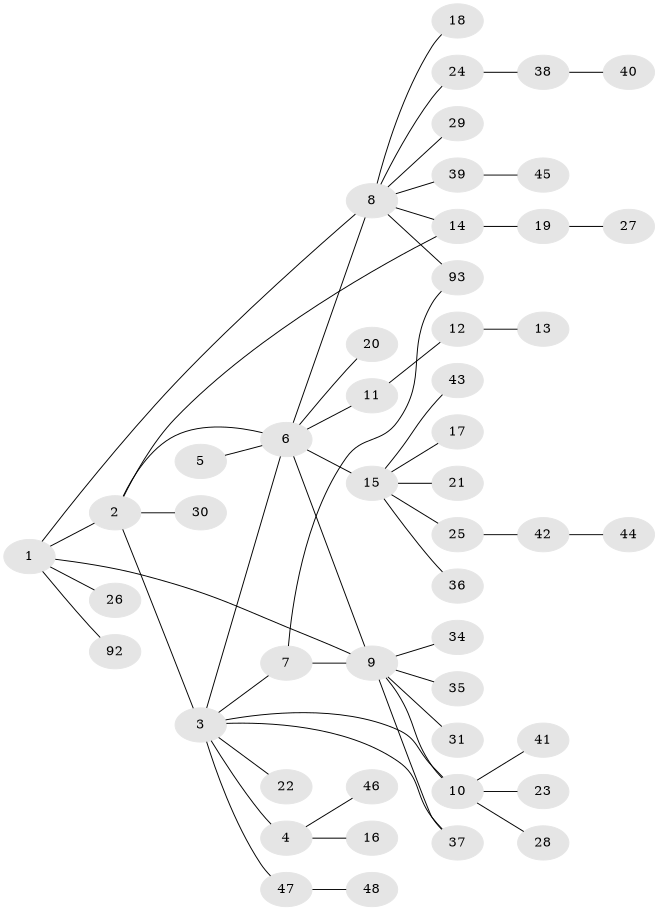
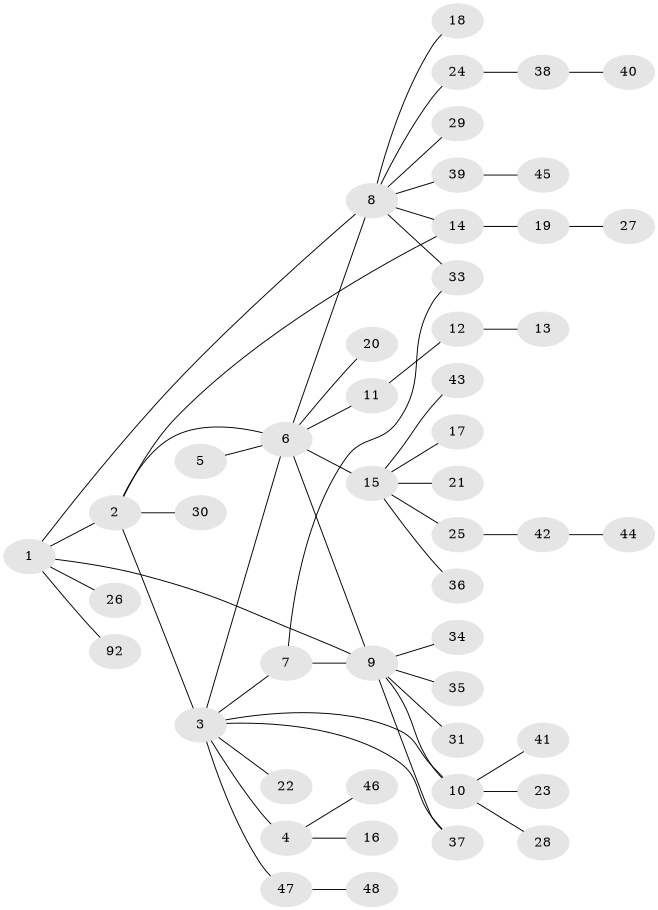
(458, 278) -> (458, 278)
